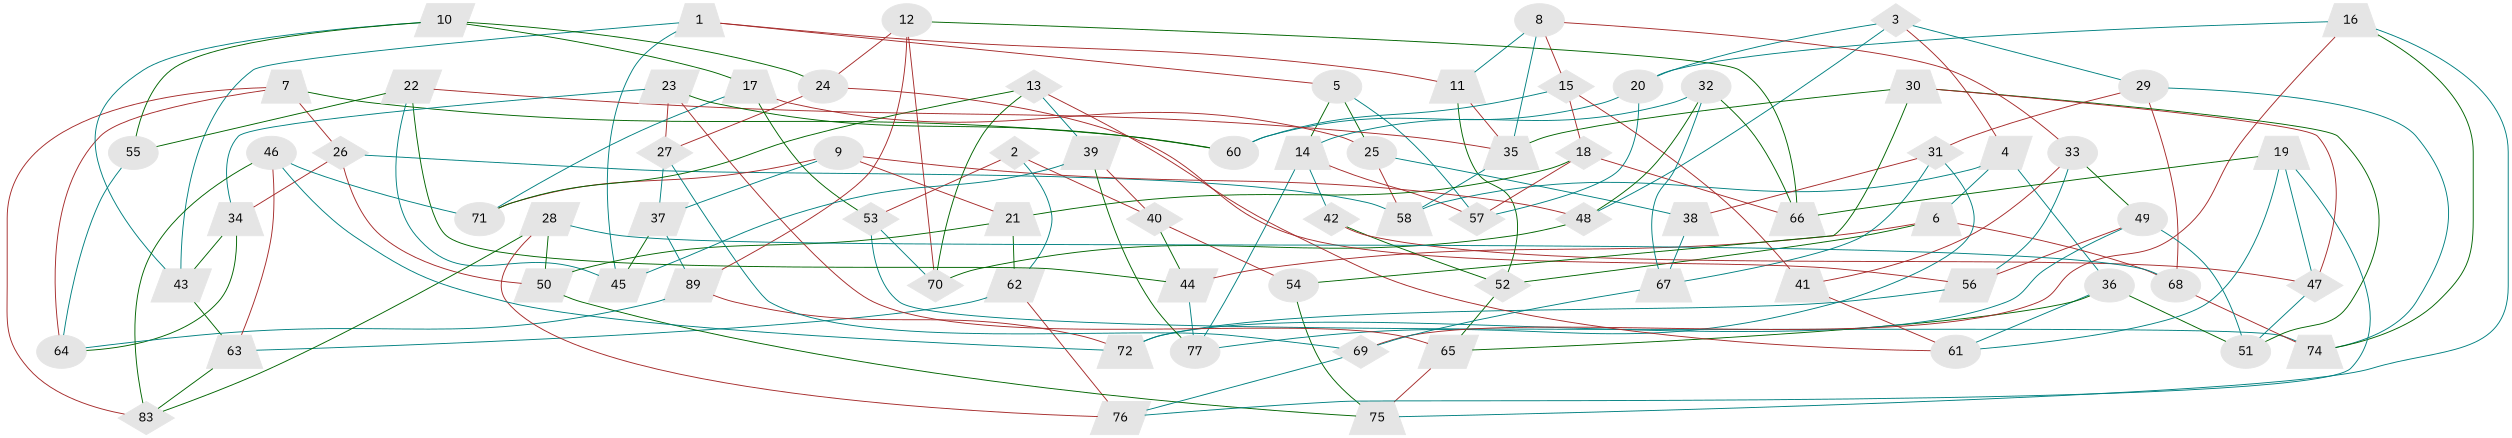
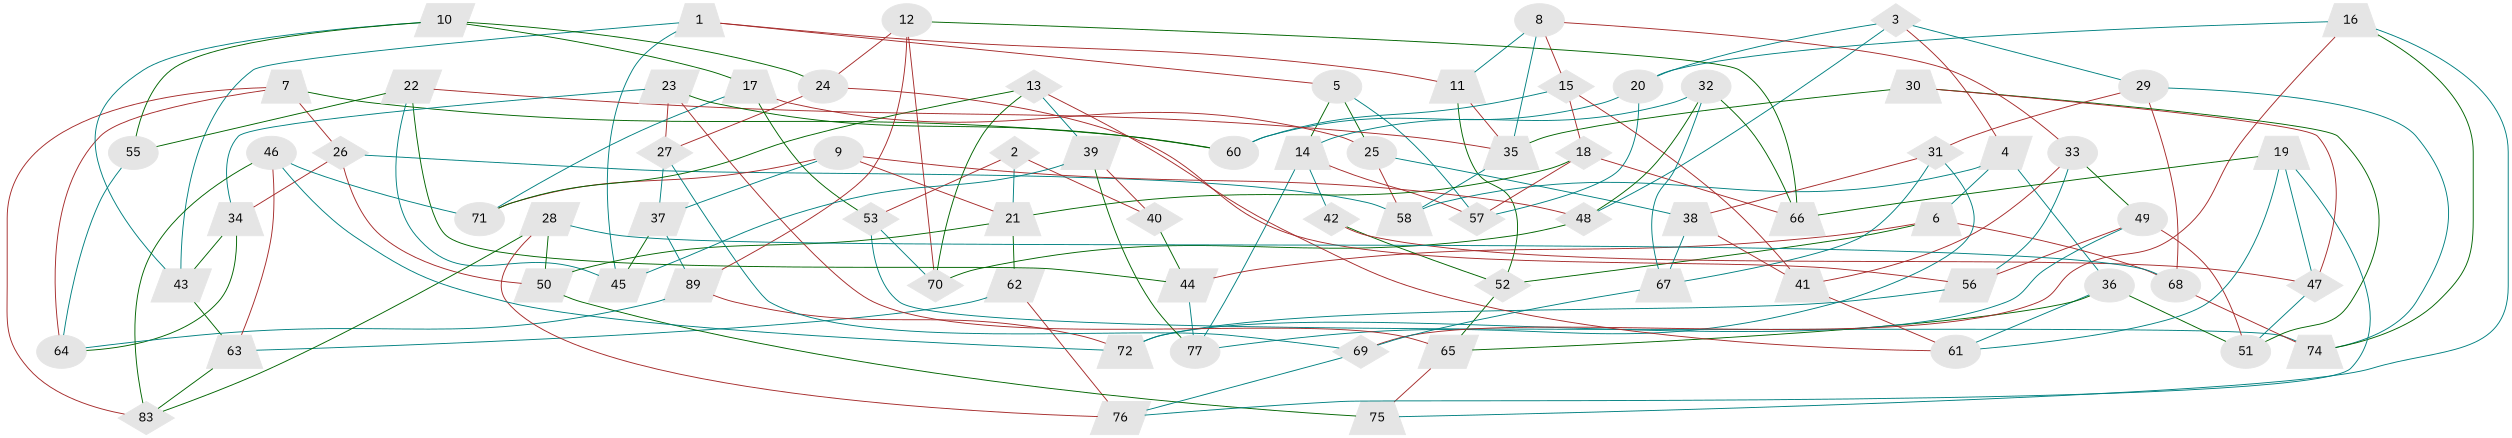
(1052, 218) -> (1014, 186)
none -> (1751, 255)
(2215, 277) -> (2215, 277)
(1294, 285) -> none
